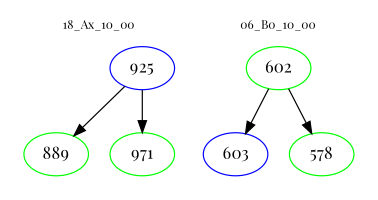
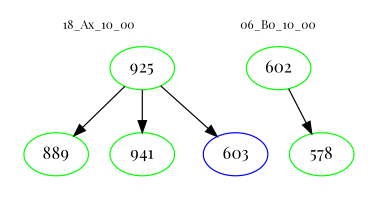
(142, 68) -> (142, 68)
(260, 106) -> (176, 100)
(142, 154) -> (142, 154)
